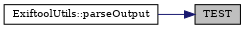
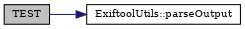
(171, 14) -> (63, 14)
